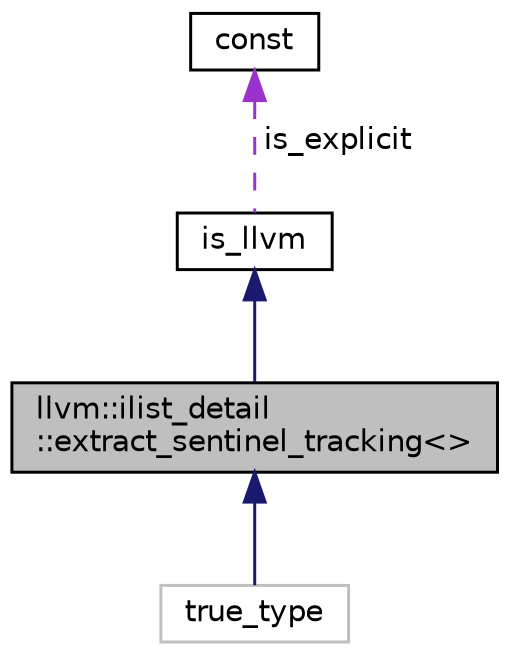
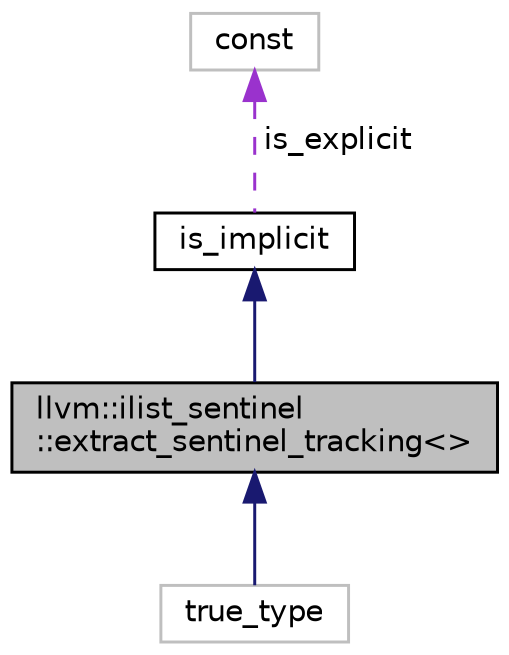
(255, 42) -> (255, 42)
(255, 241) -> (255, 241)
(255, 428) -> (255, 428)
